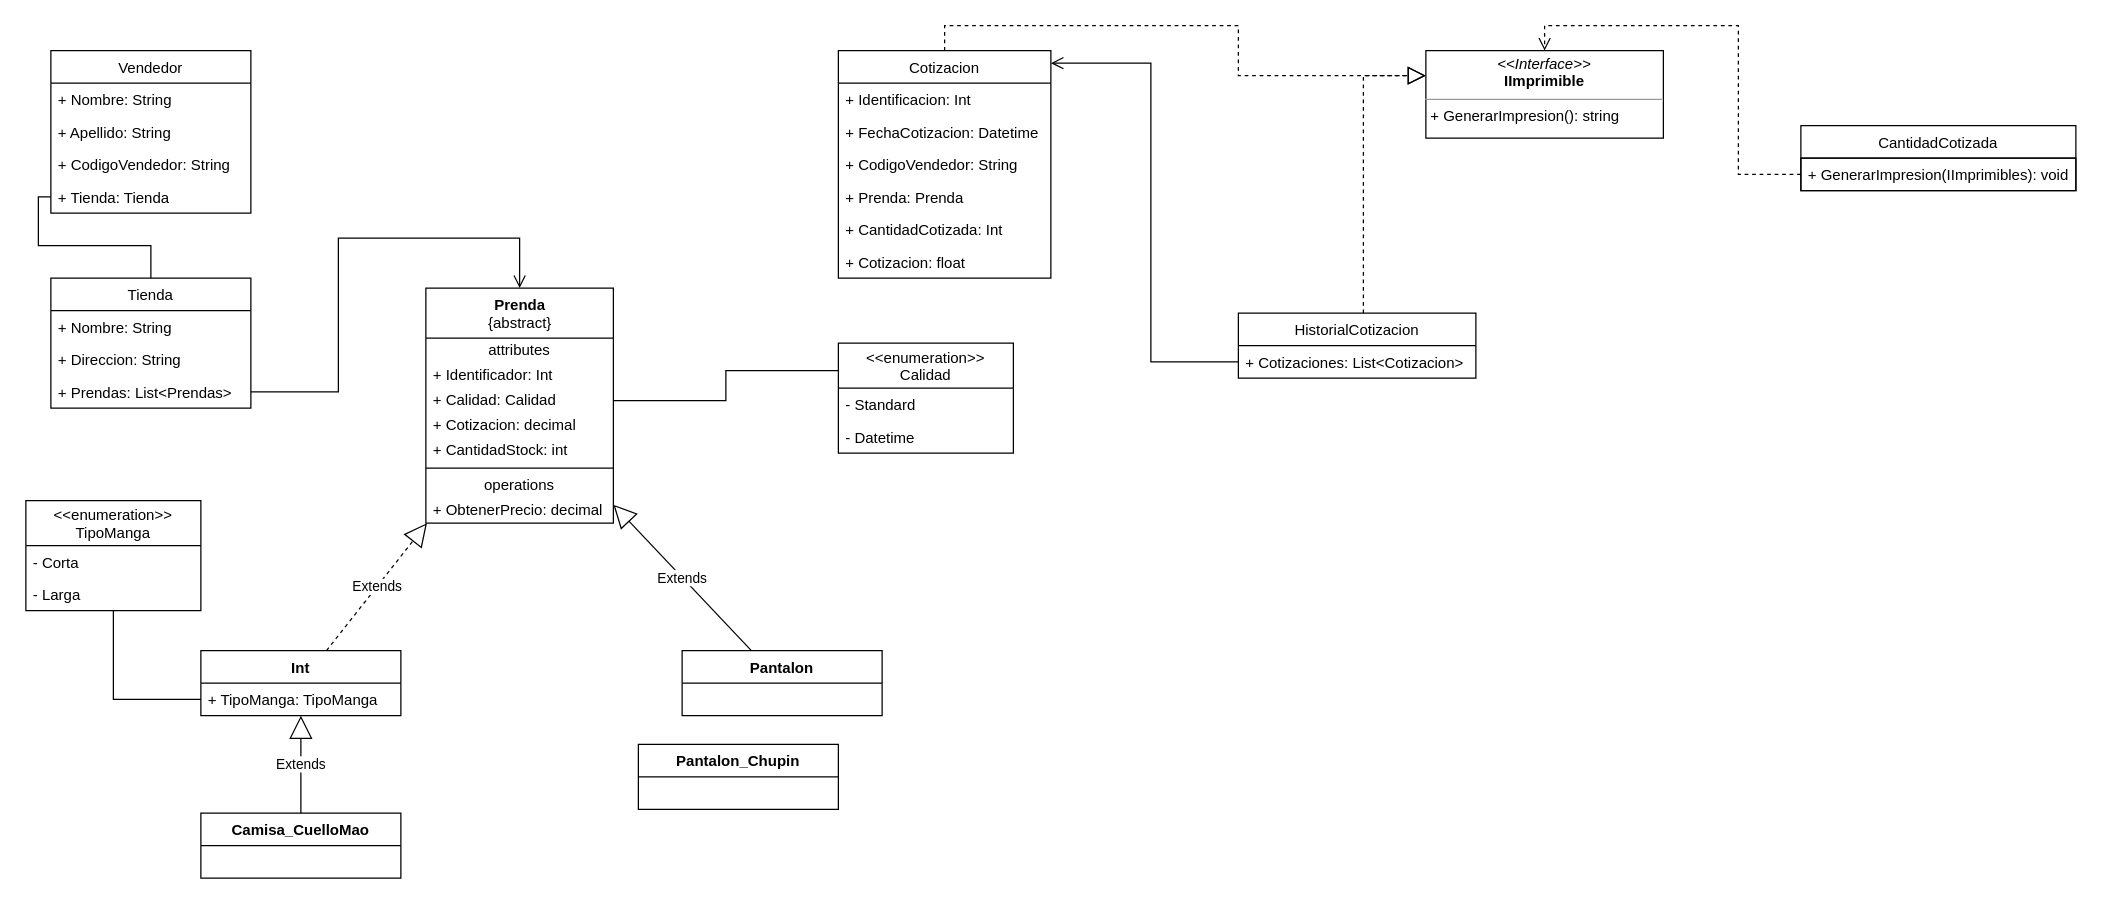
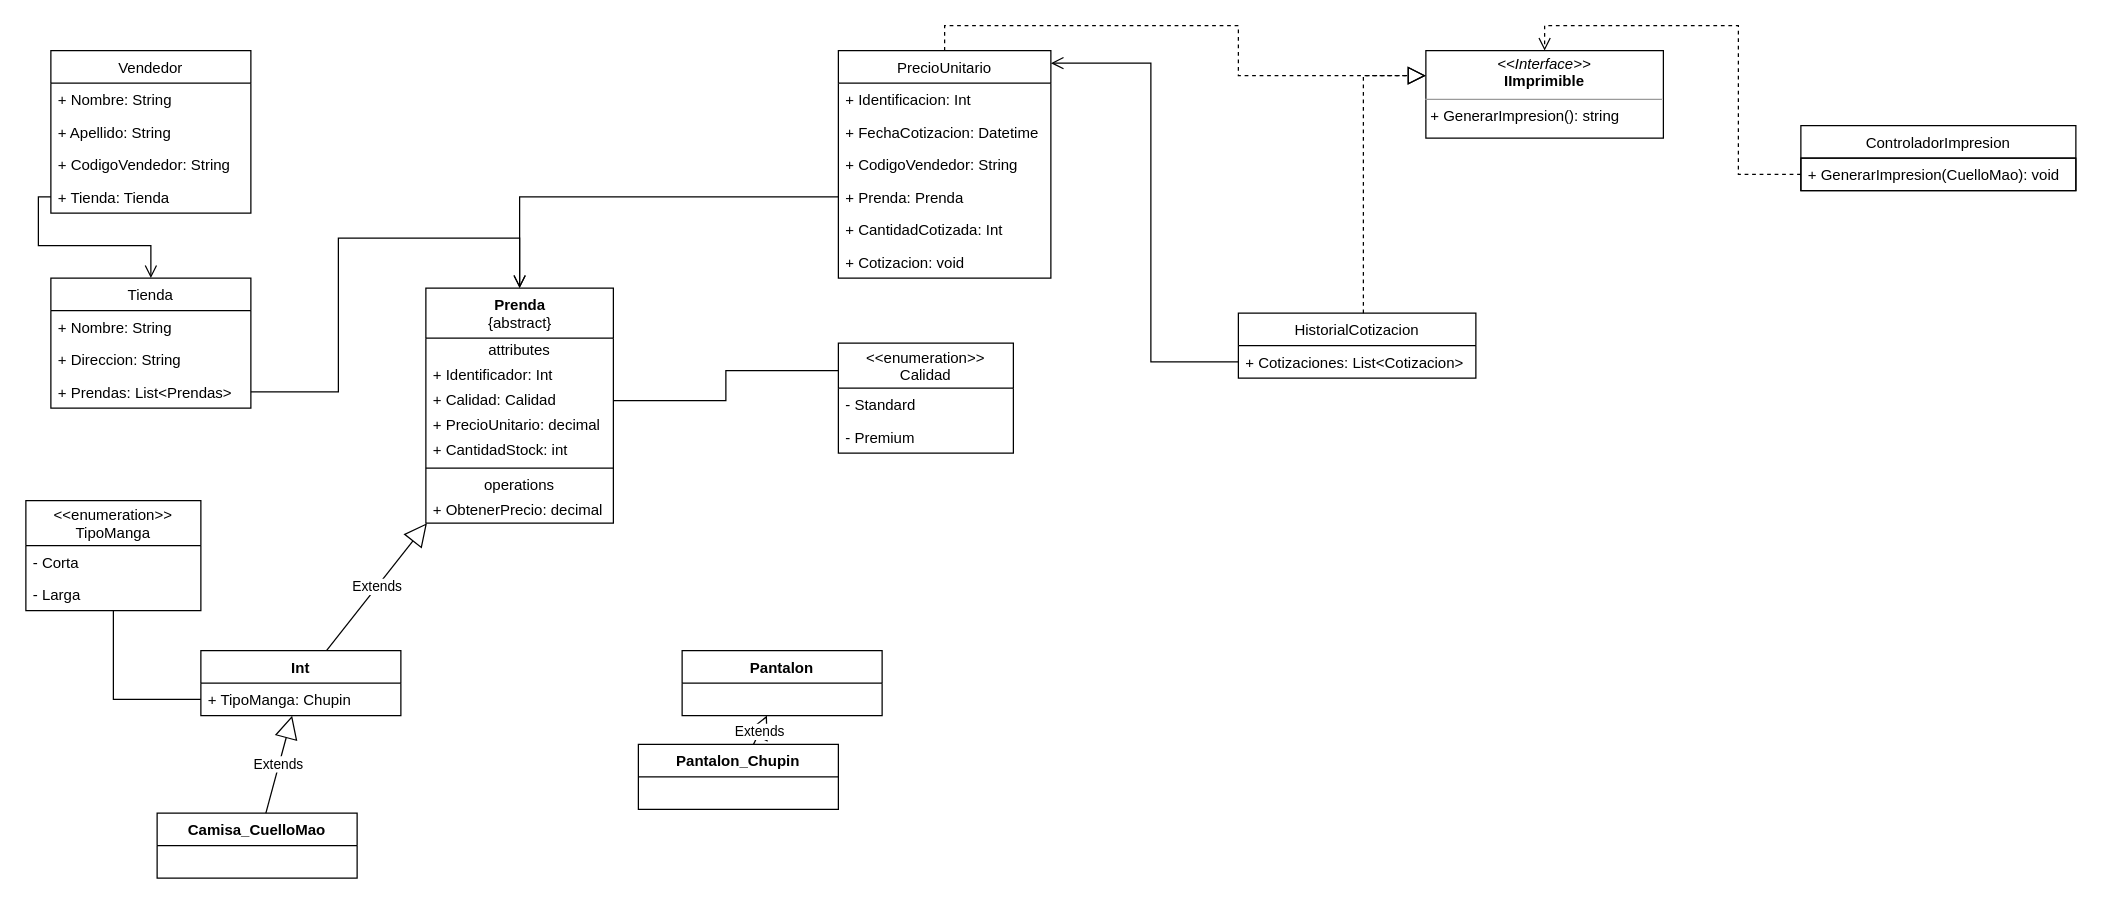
(944, 68) -> (944, 68)
(1938, 143) -> (1938, 143)
(1952, 175) -> (1941, 175)
none -> (660, 197)
(913, 263) -> (909, 263)
(151, 272) -> (151, 271)
(508, 426) -> (523, 426)
(883, 438) -> (879, 438)
(690, 586) -> none
(348, 623) -> (348, 623)
(290, 700) -> (278, 700)
none -> (755, 741)
(301, 846) -> (257, 846)
